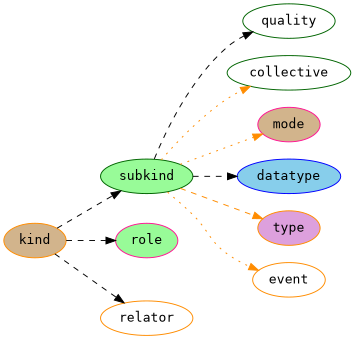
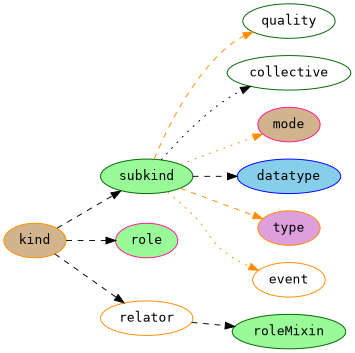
(190, 90) -> (190, 90)
(198, 122) -> (198, 122)
none -> (289, 332)
